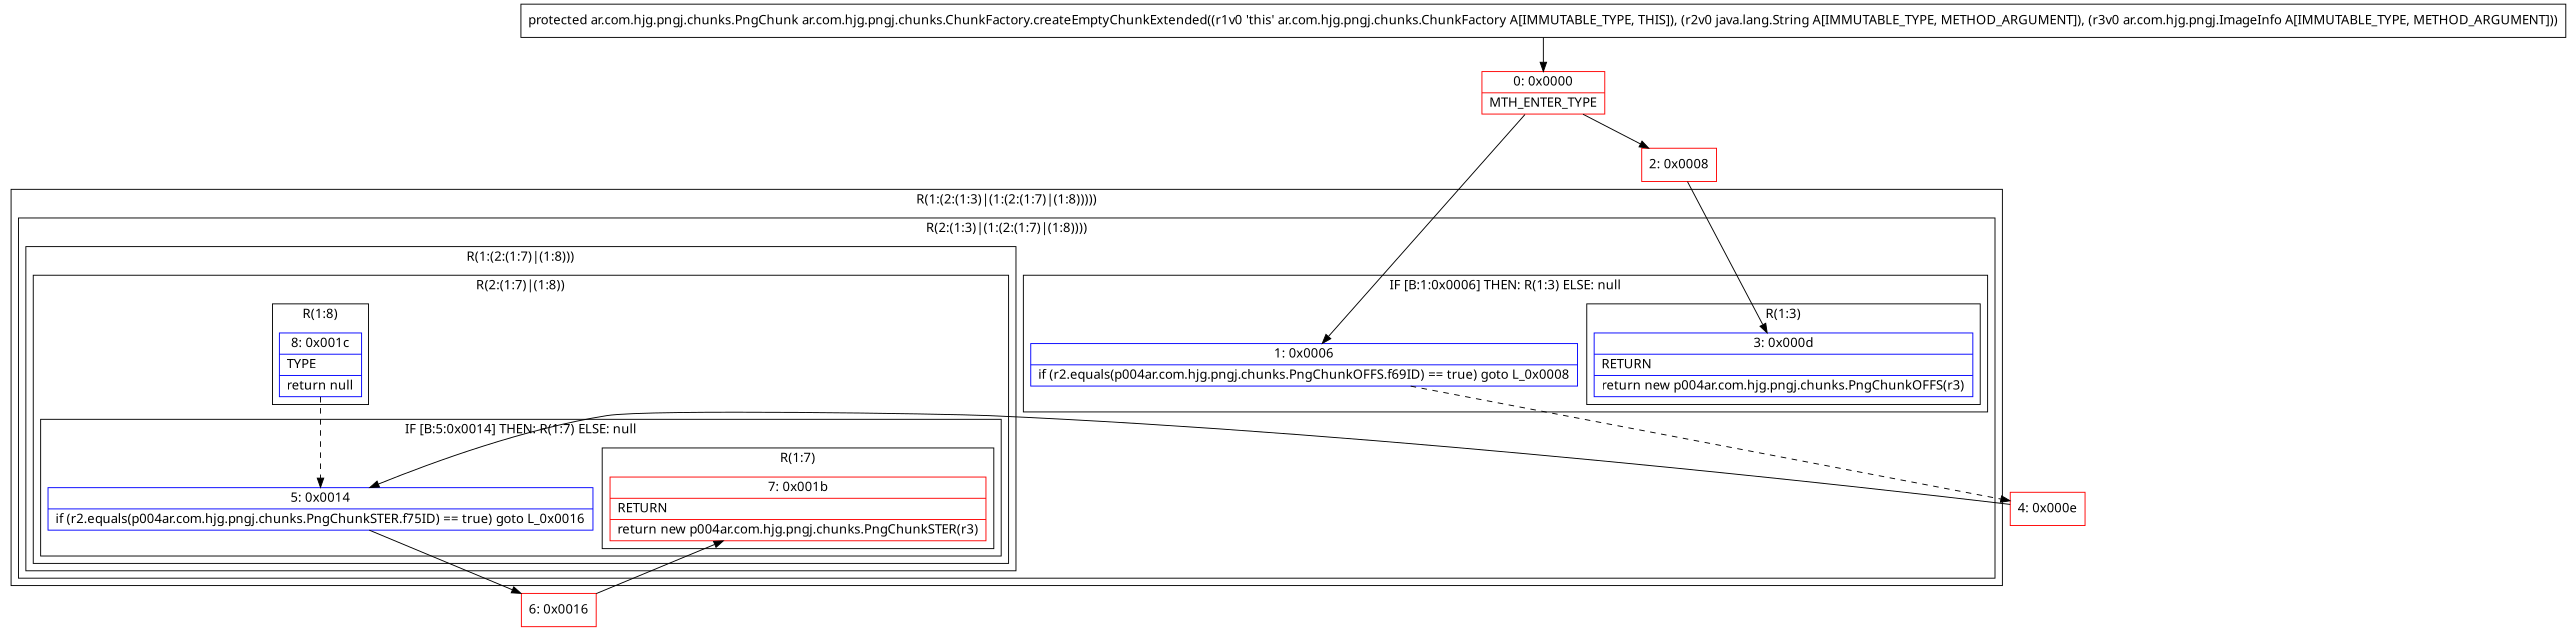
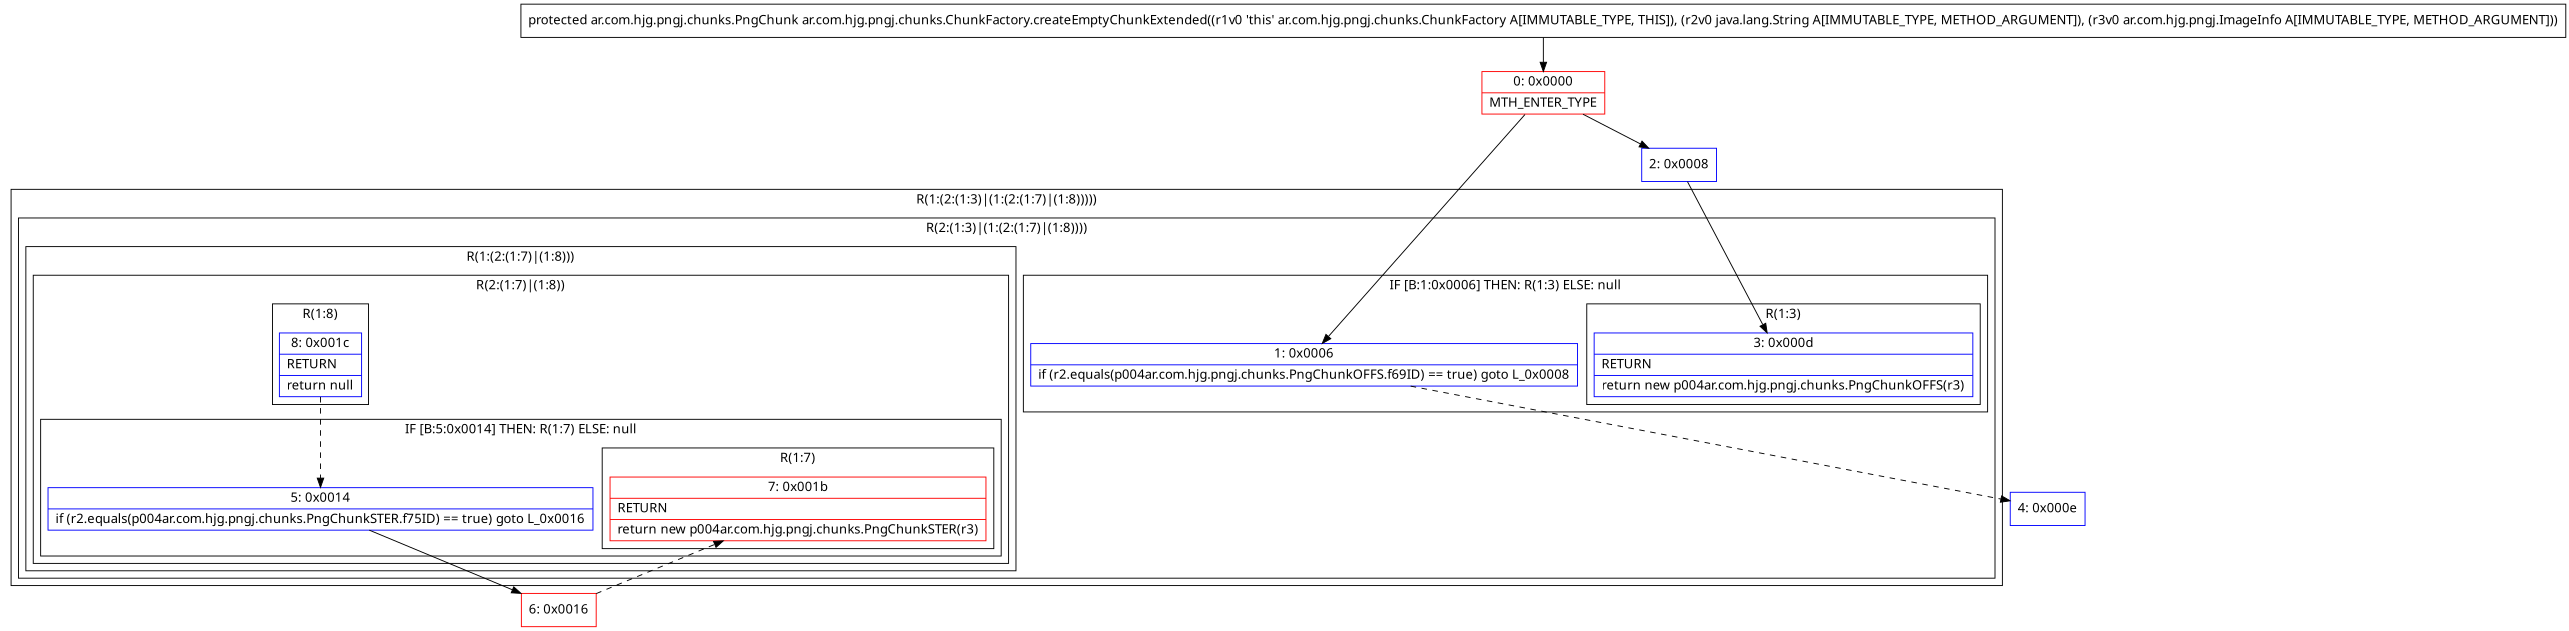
(1679, 165) -> (1679, 165)
(302, 364) -> (312, 364)
(1191, 427) -> none
(2048, 509) -> (2048, 509)
(655, 569) -> (655, 569)
